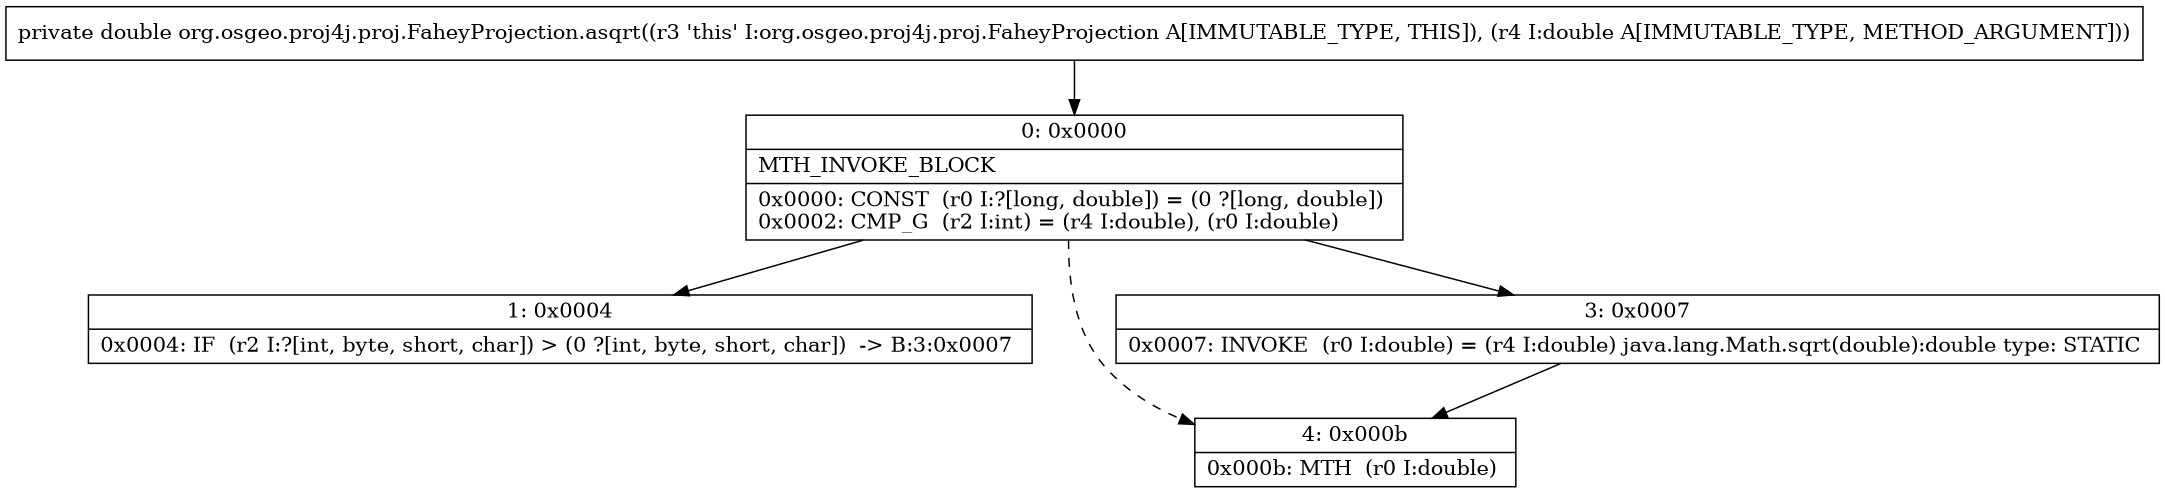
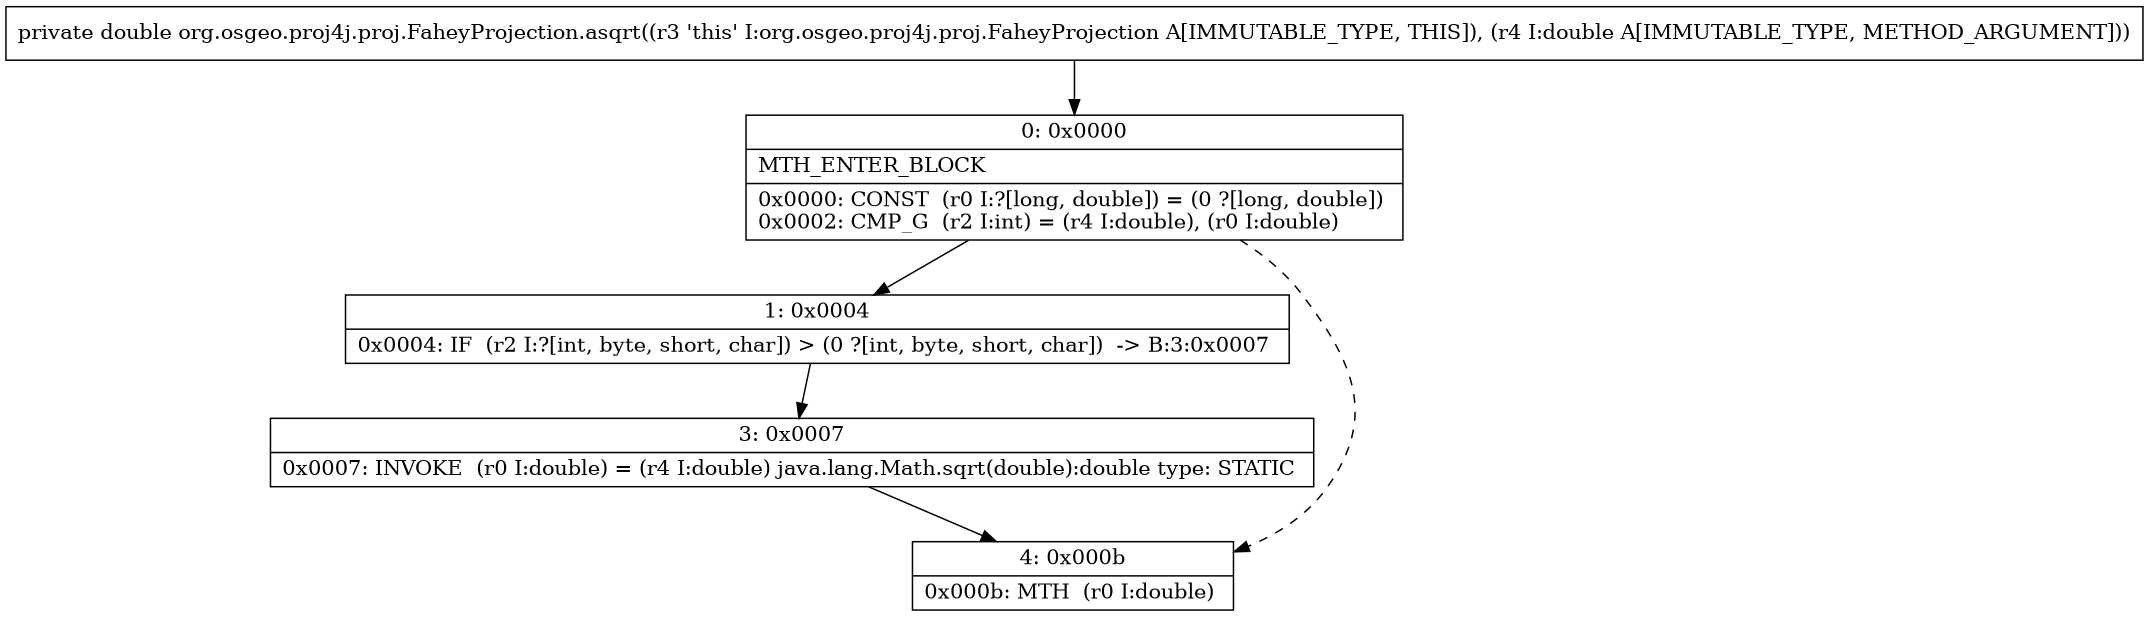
(877, 166) -> (872, 166)
(1402, 266) -> (806, 384)
